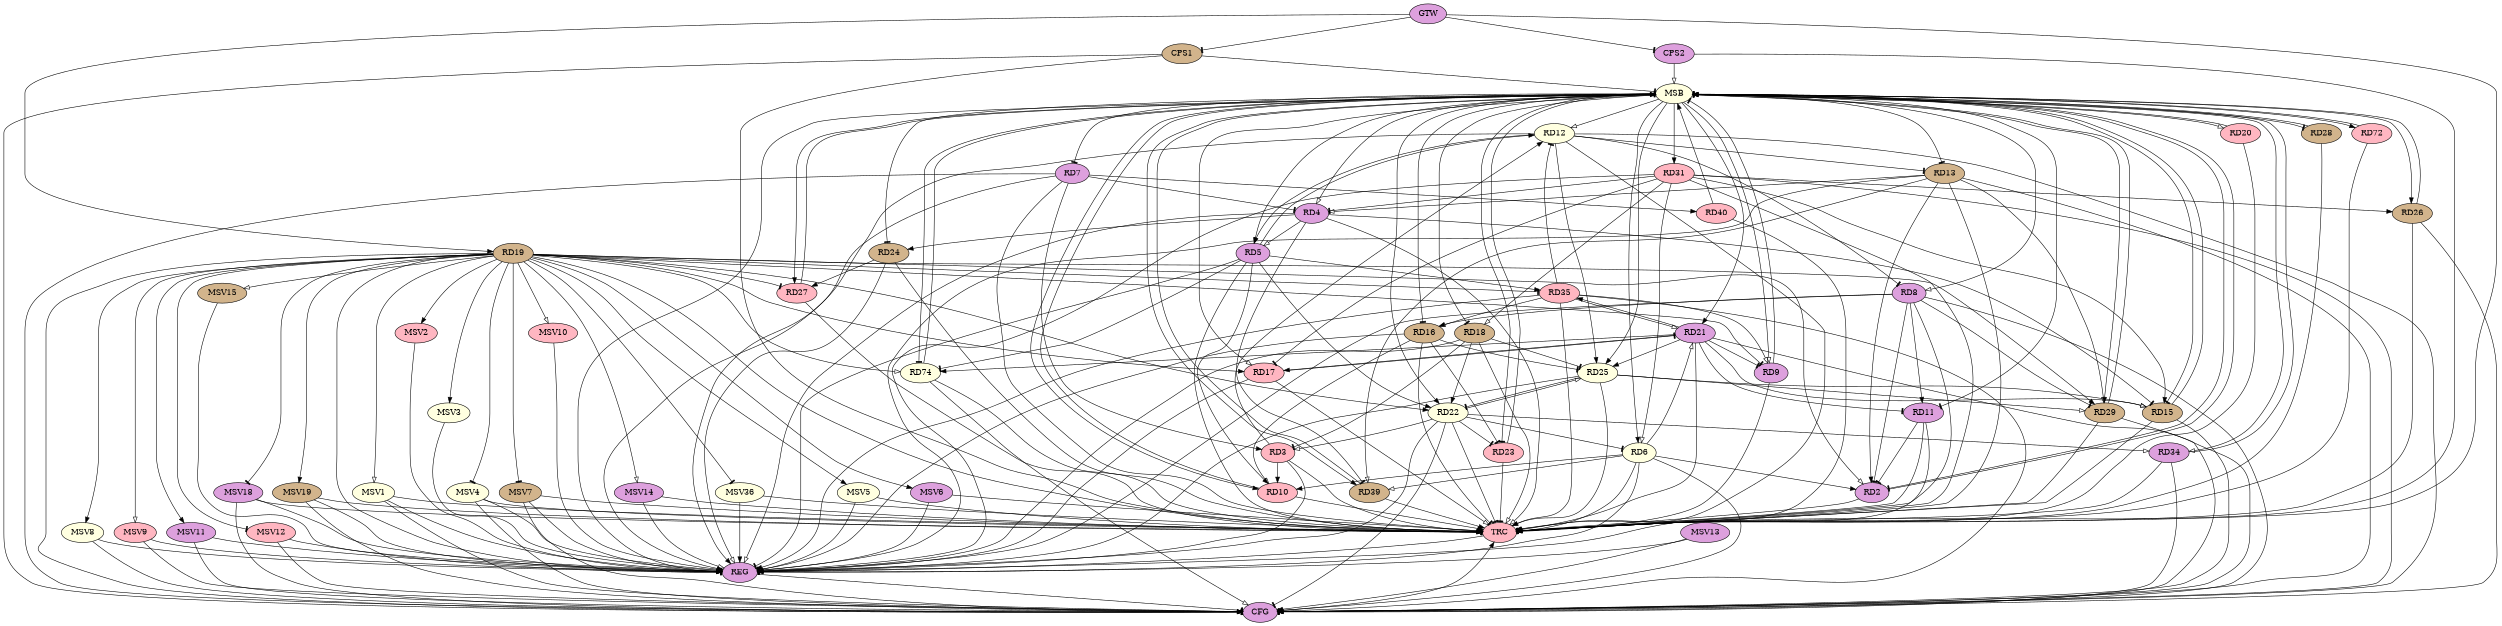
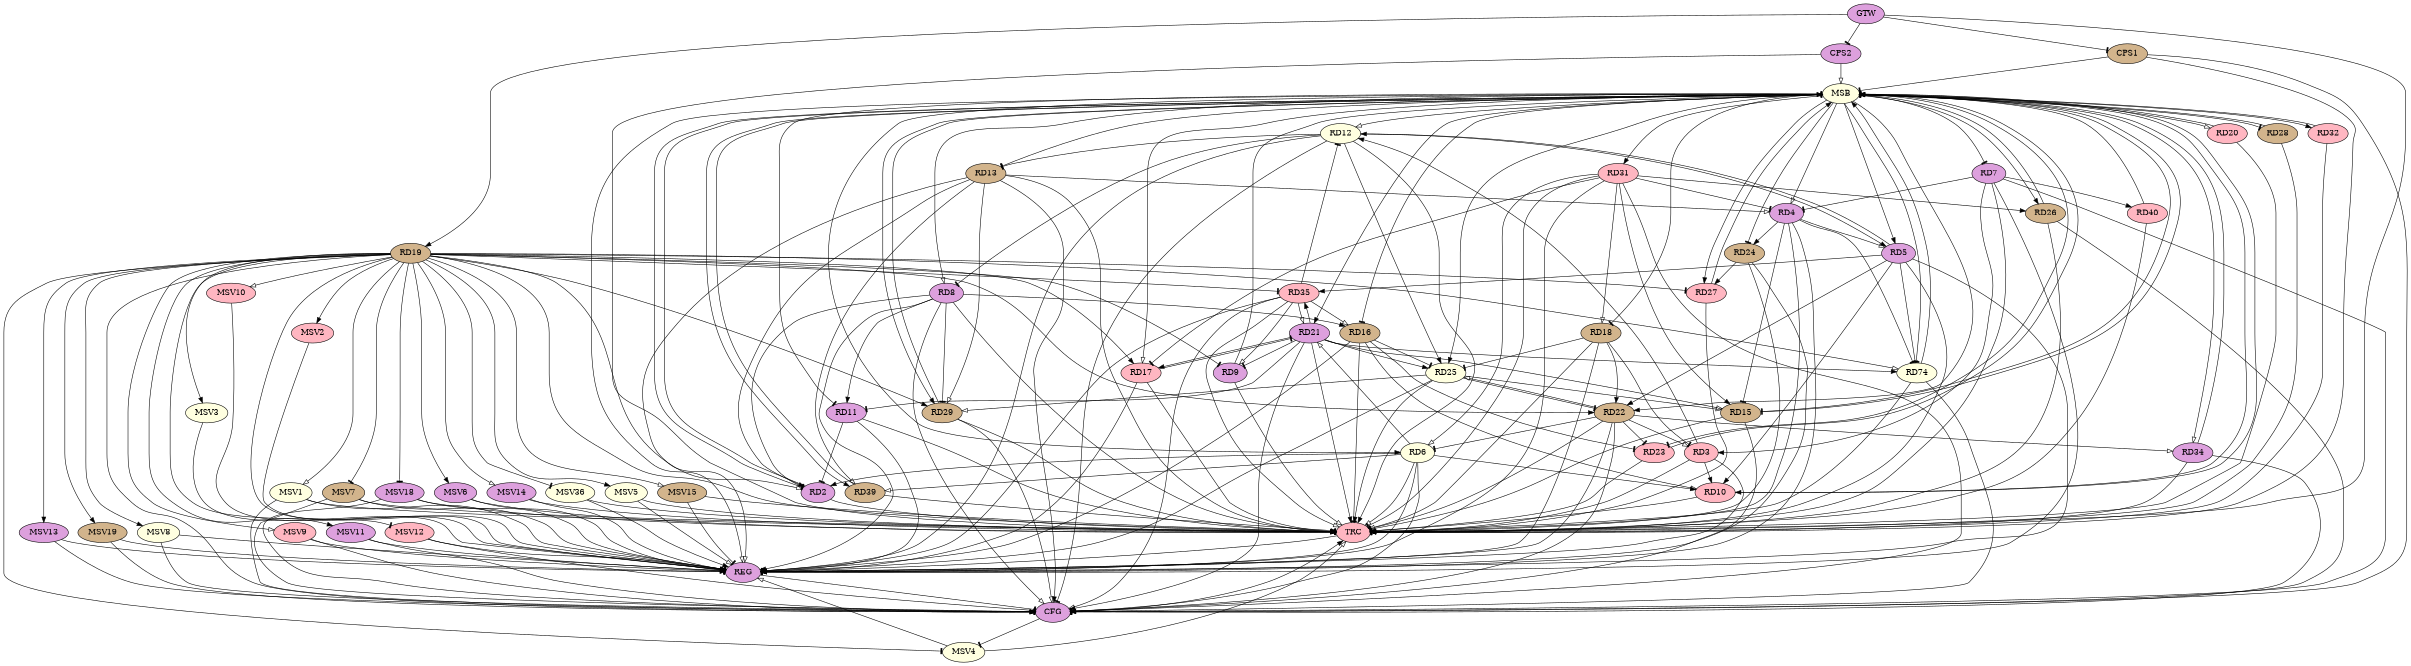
(2372, 134) -> (2328, 134)
(1751, 219) -> none
none -> (66, 283)
(1244, 390) -> (1873, 274)
(1448, 413) -> (1614, 413)
(897, 525) -> (1017, 520)
(843, 604) -> (1011, 631)
